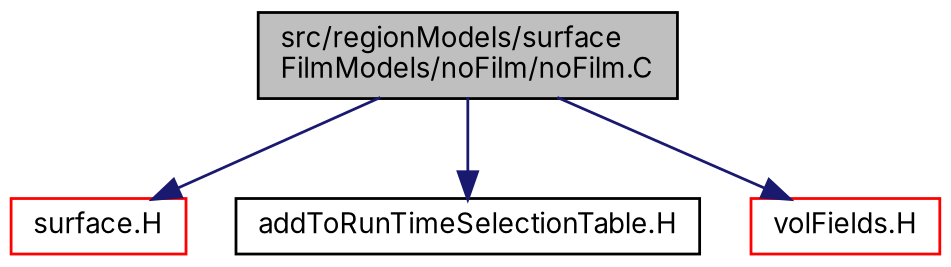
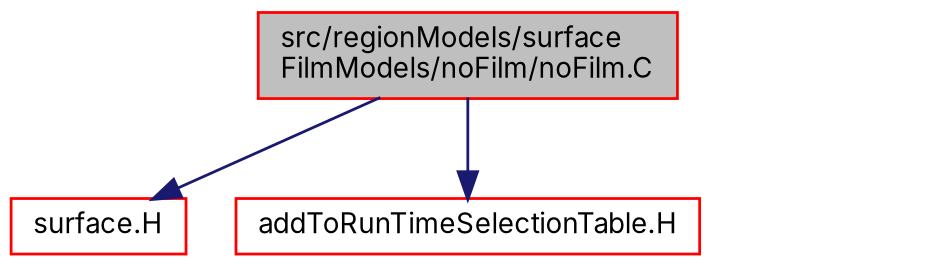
(468, 56) -> (468, 56)
(468, 226) -> (468, 226)
(845, 226) -> none
